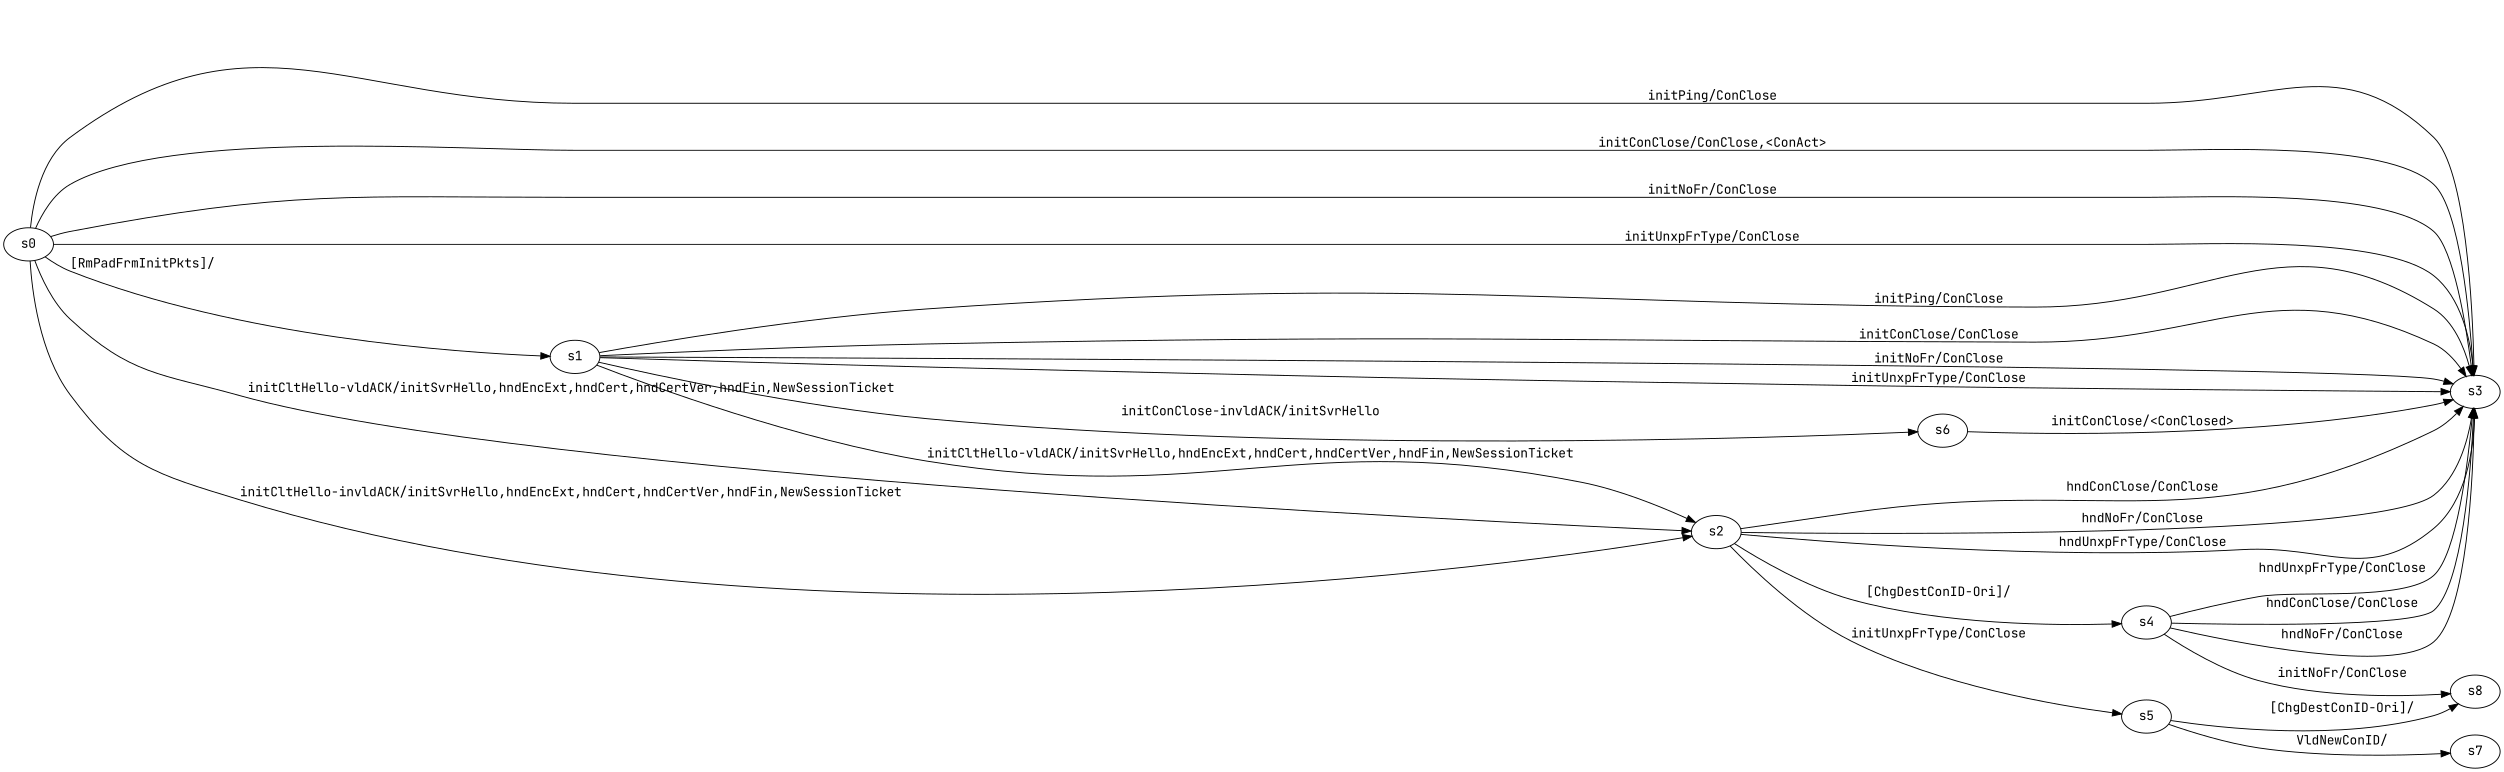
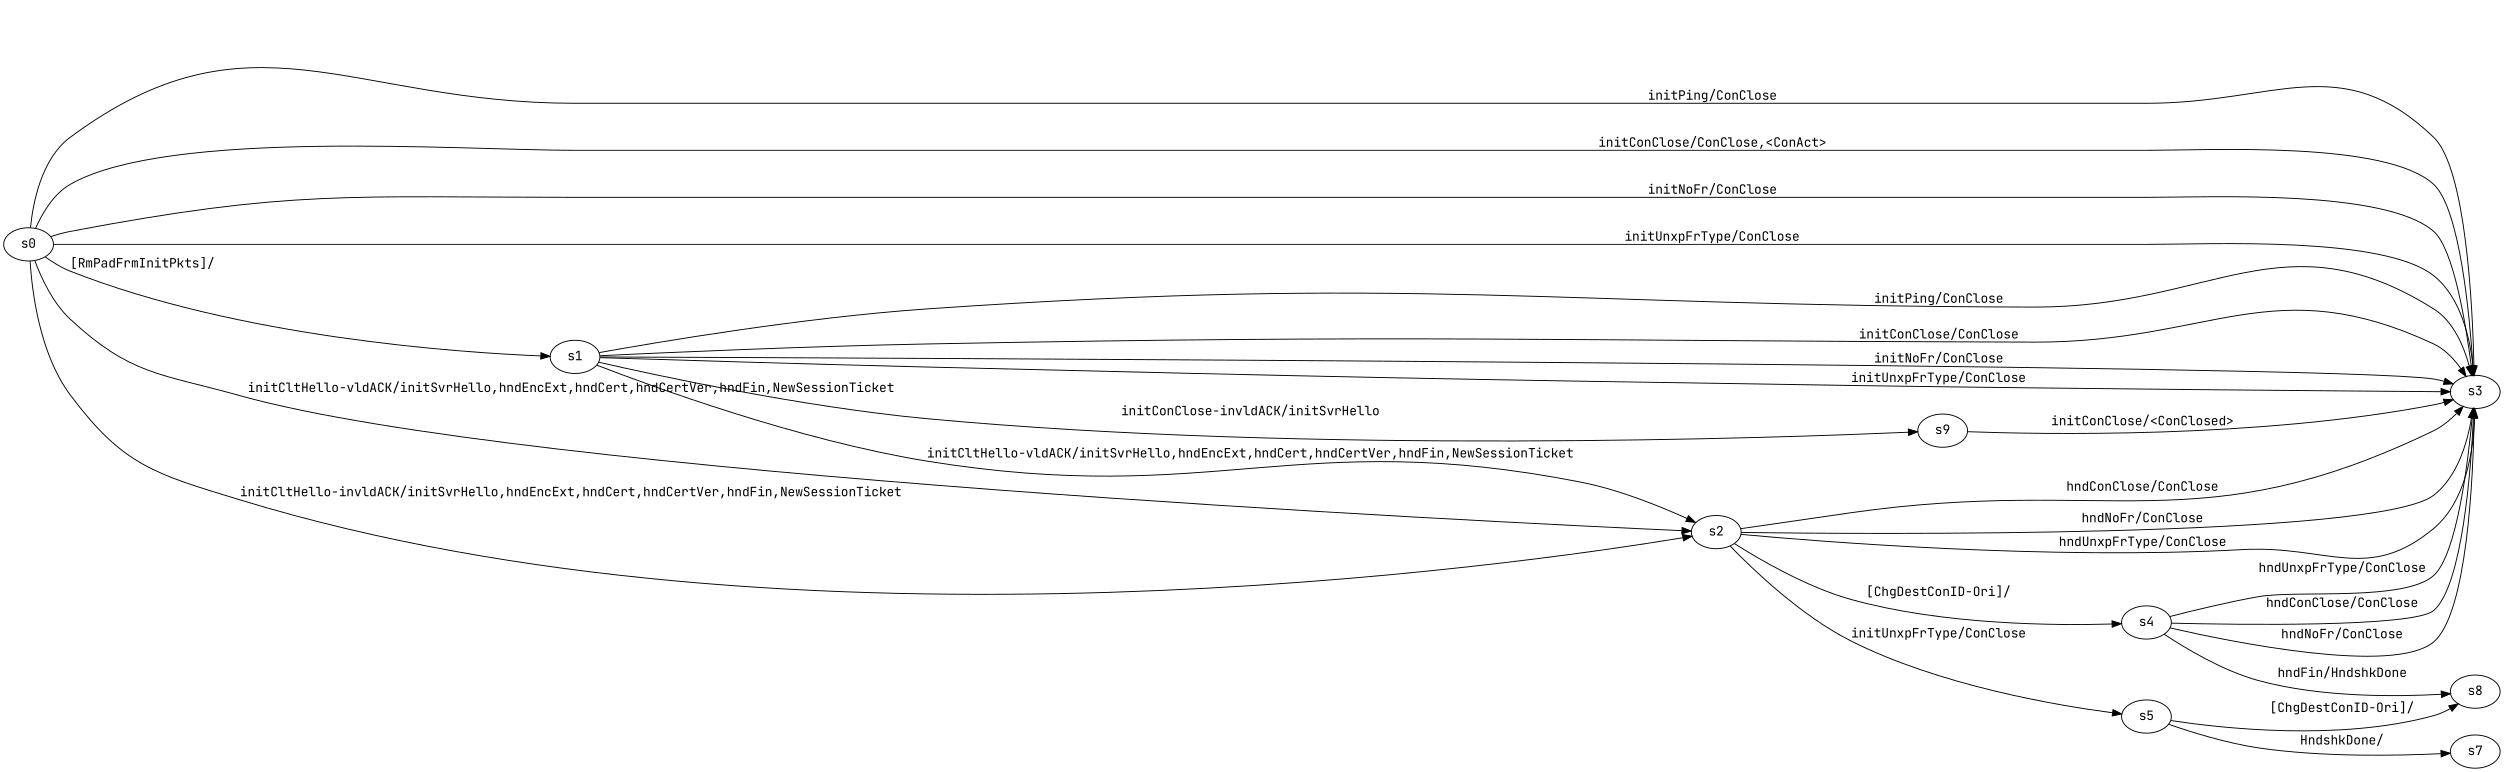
(1943, 431) -> (1943, 431)
(2346, 674) -> (2346, 674)
(2346, 741) -> (2346, 741)
